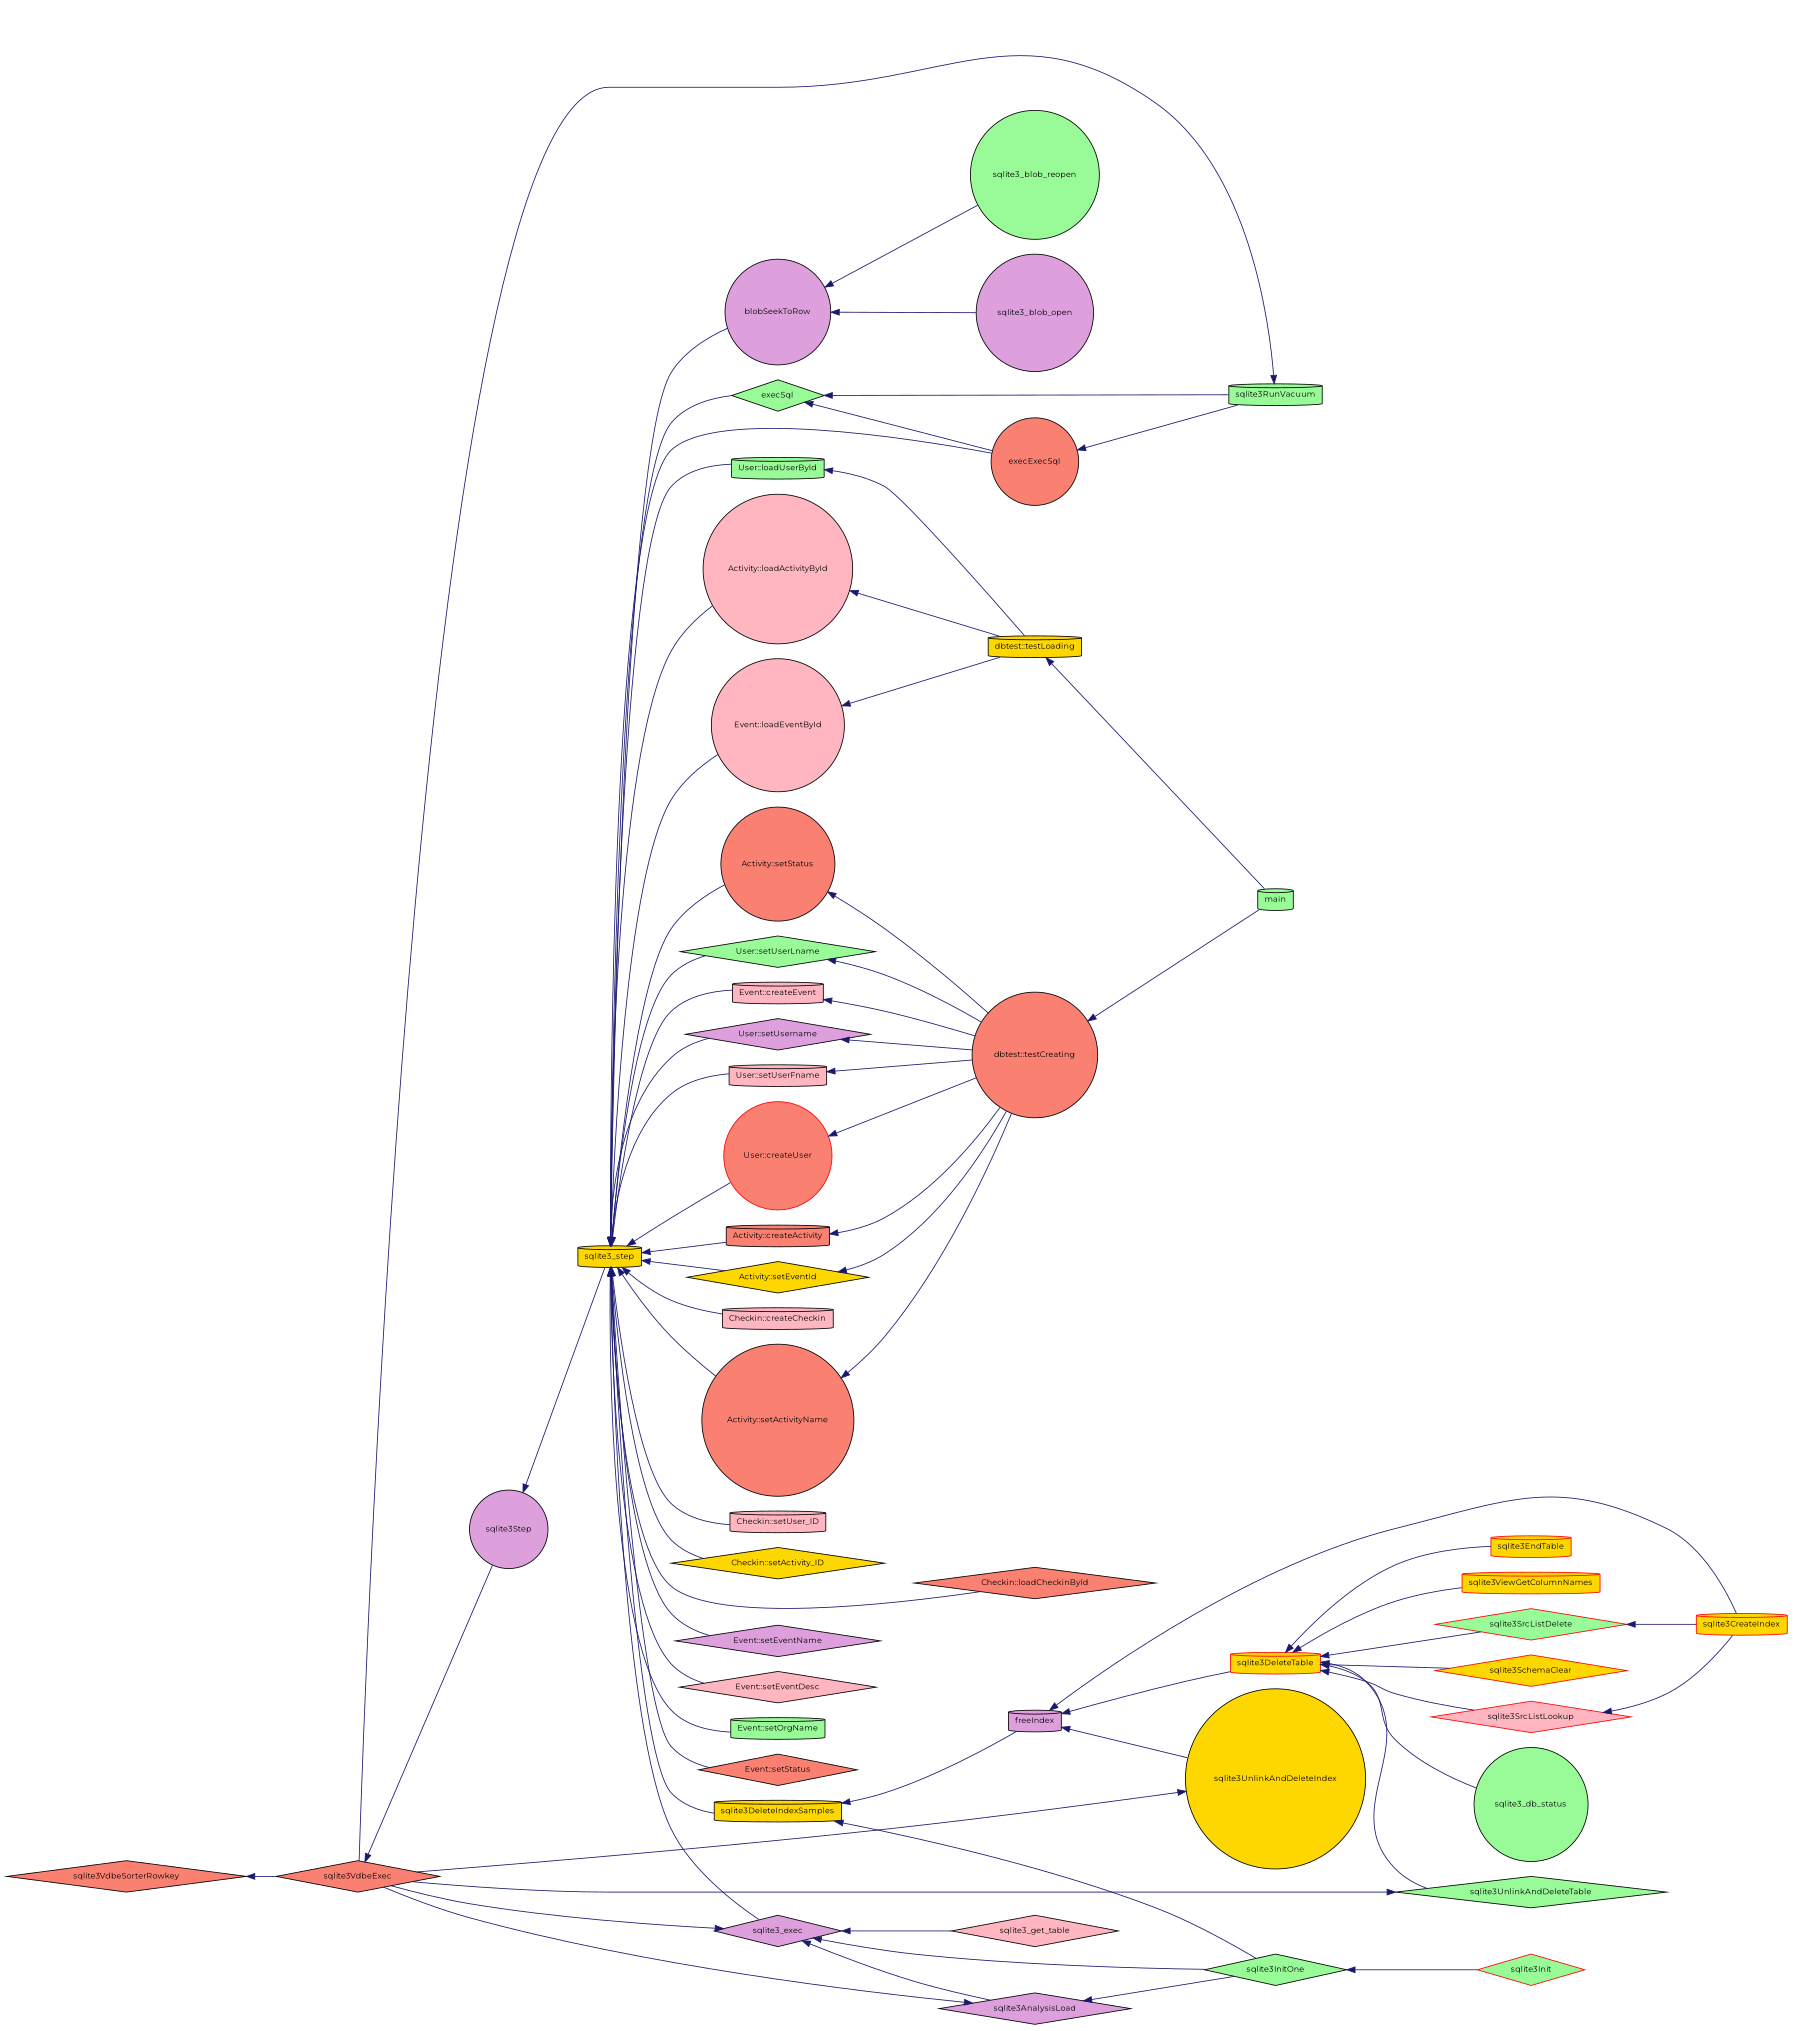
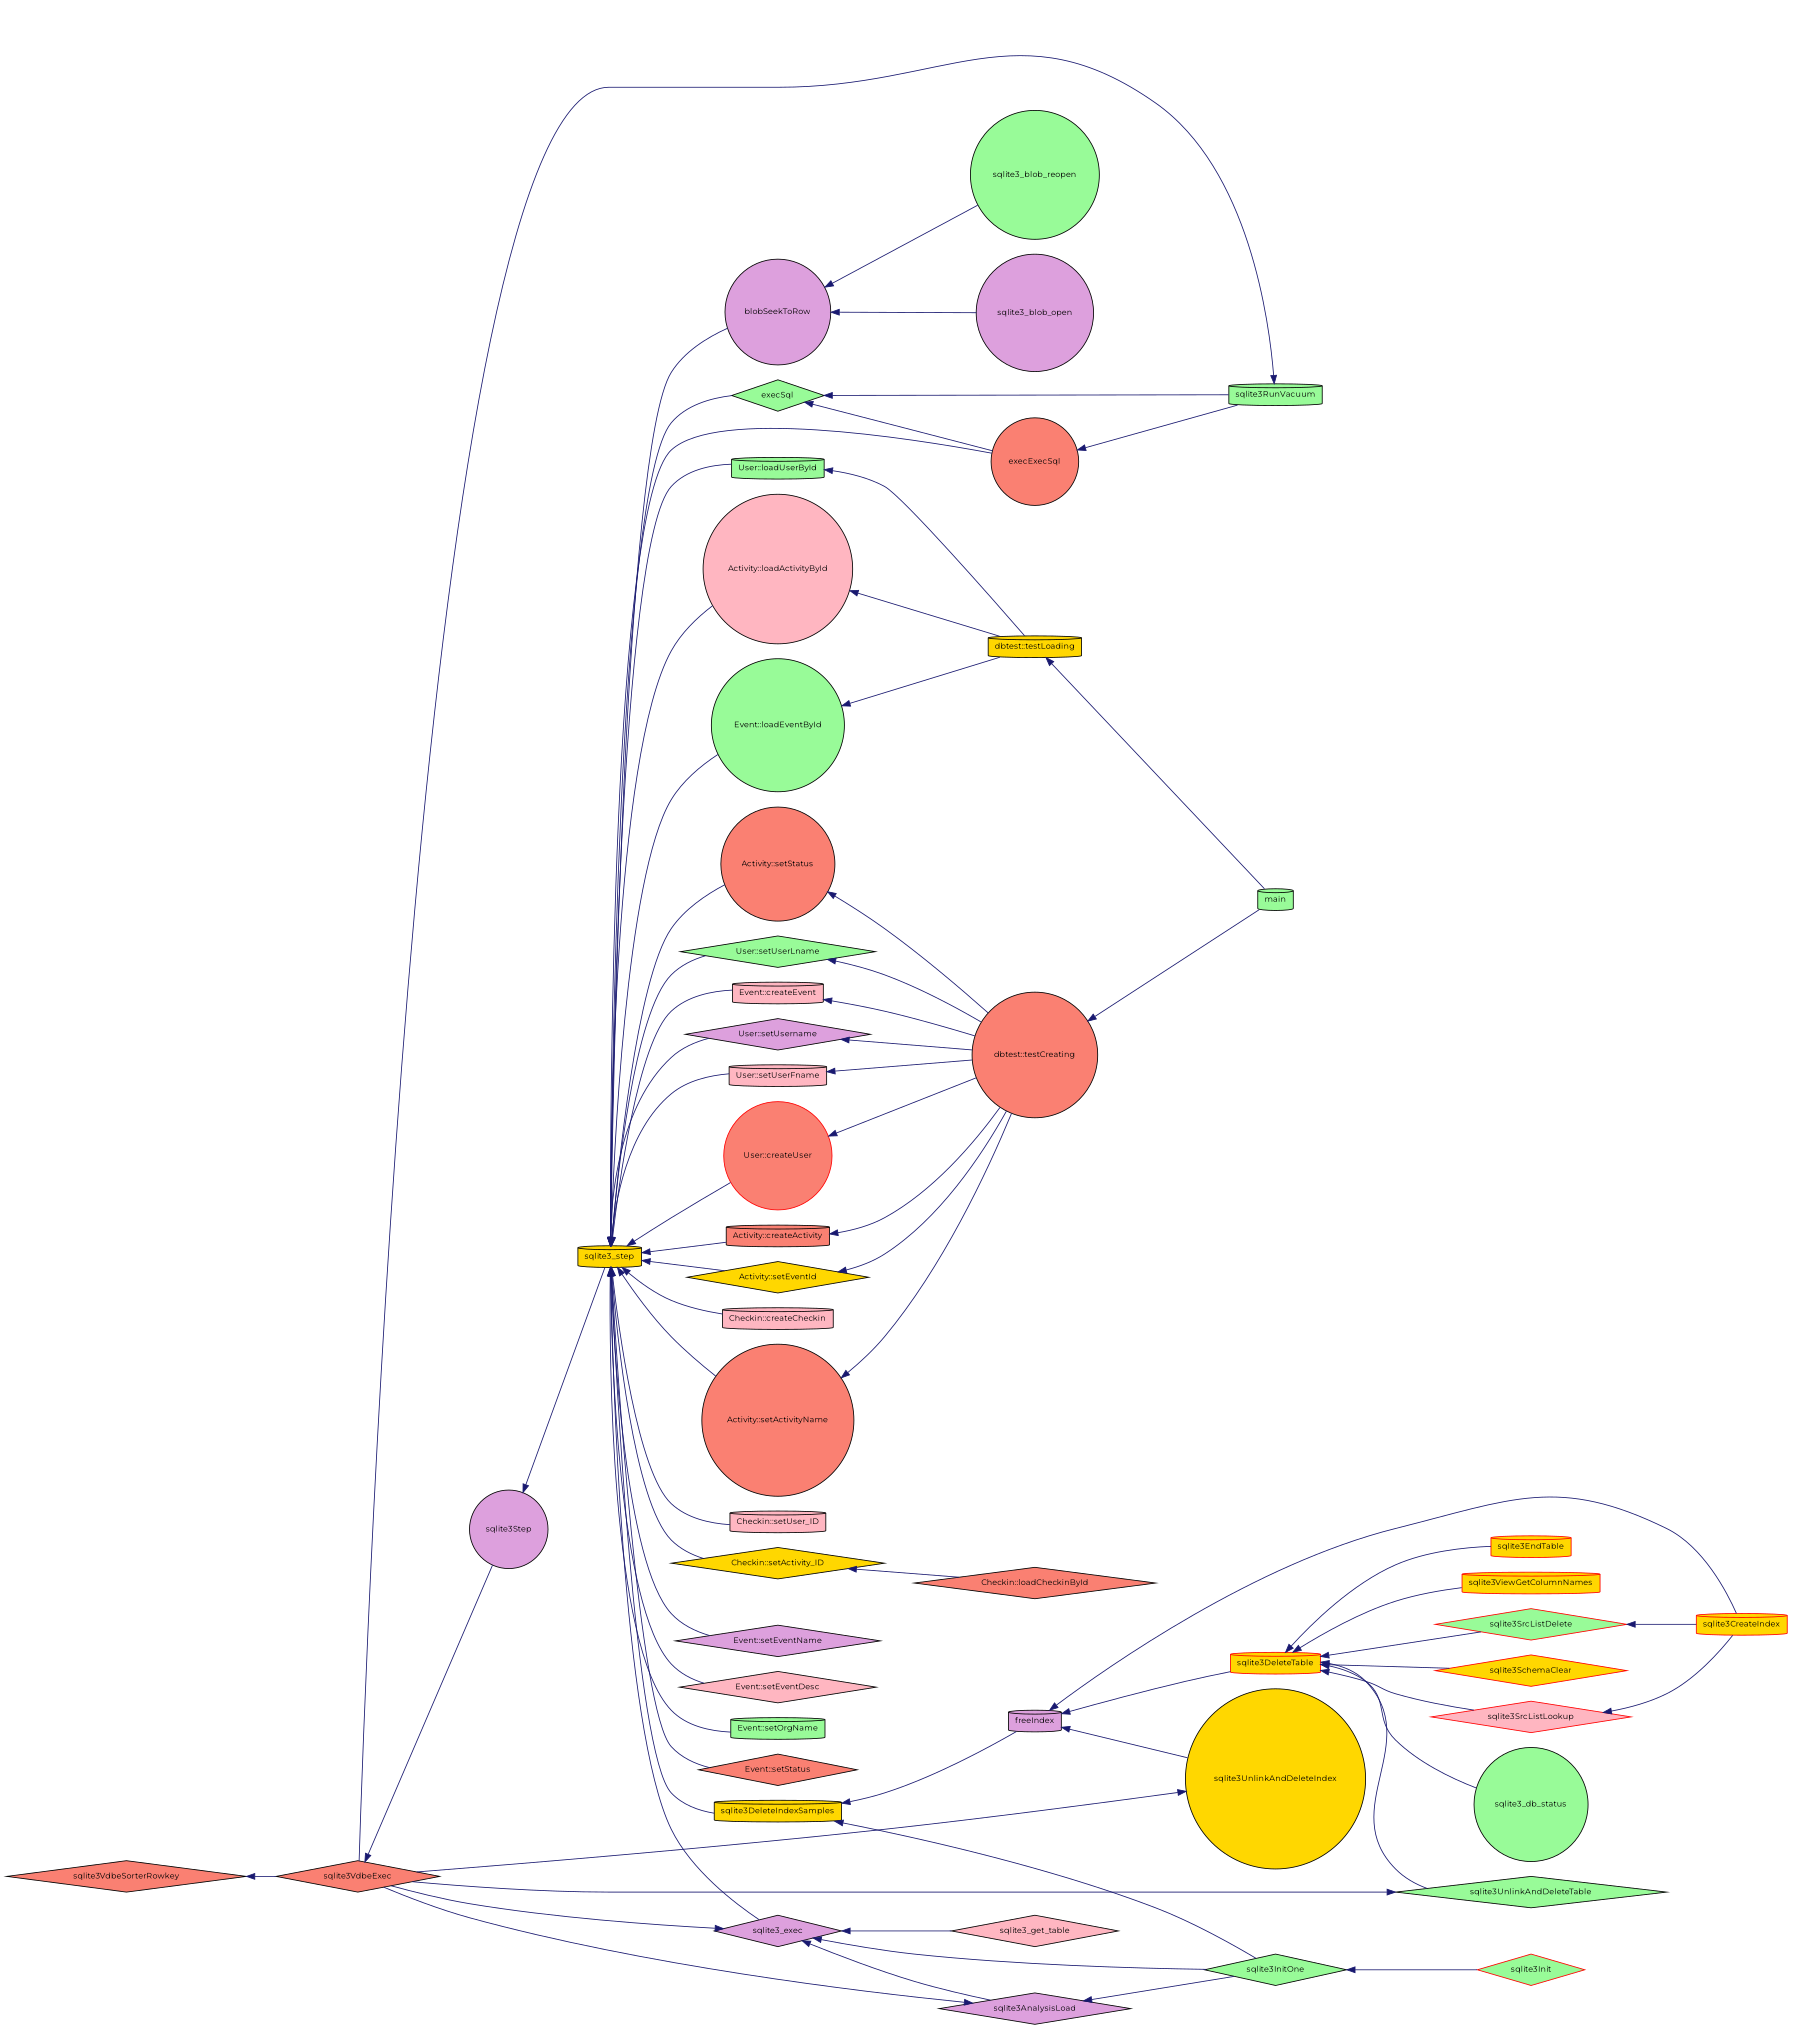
(778, 725) -> (778, 725)
(669, 1584) -> (908, 1573)
